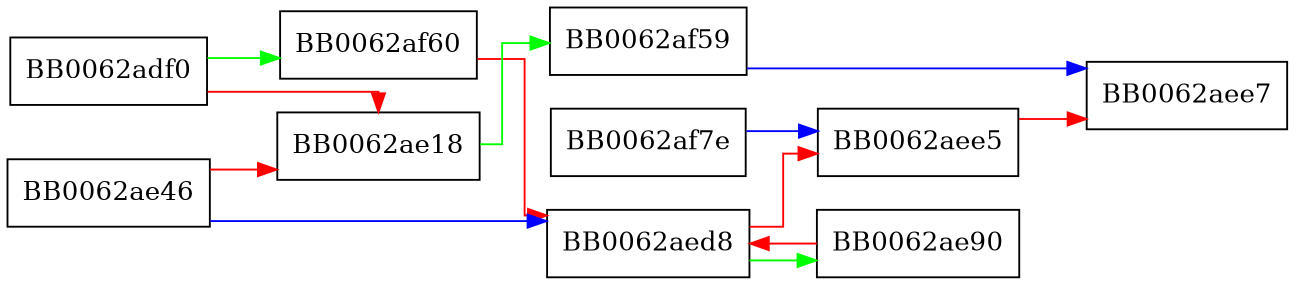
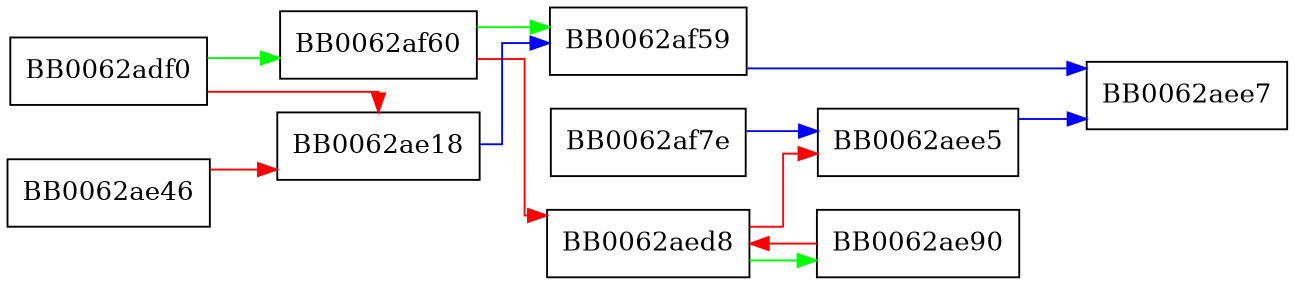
none -> (504, 27)
(502, 91) -> (502, 91)
(1043, 119) -> (1043, 119)
(369, 221) -> none
